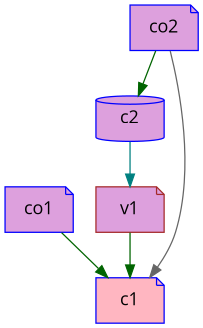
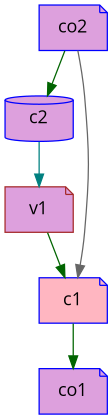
(80, 251) -> (73, 340)
